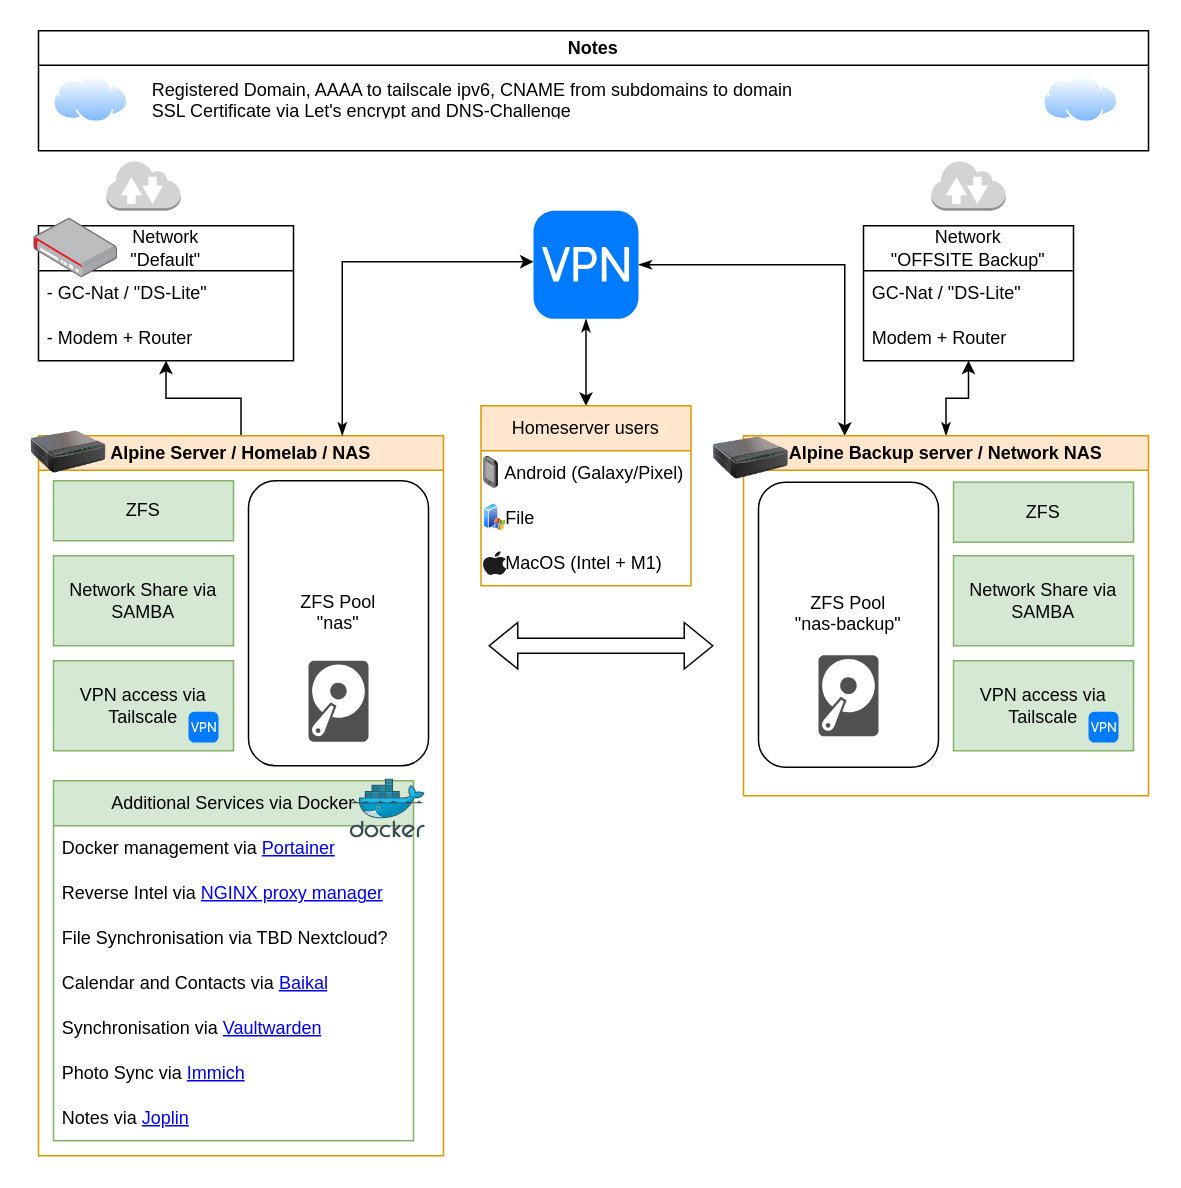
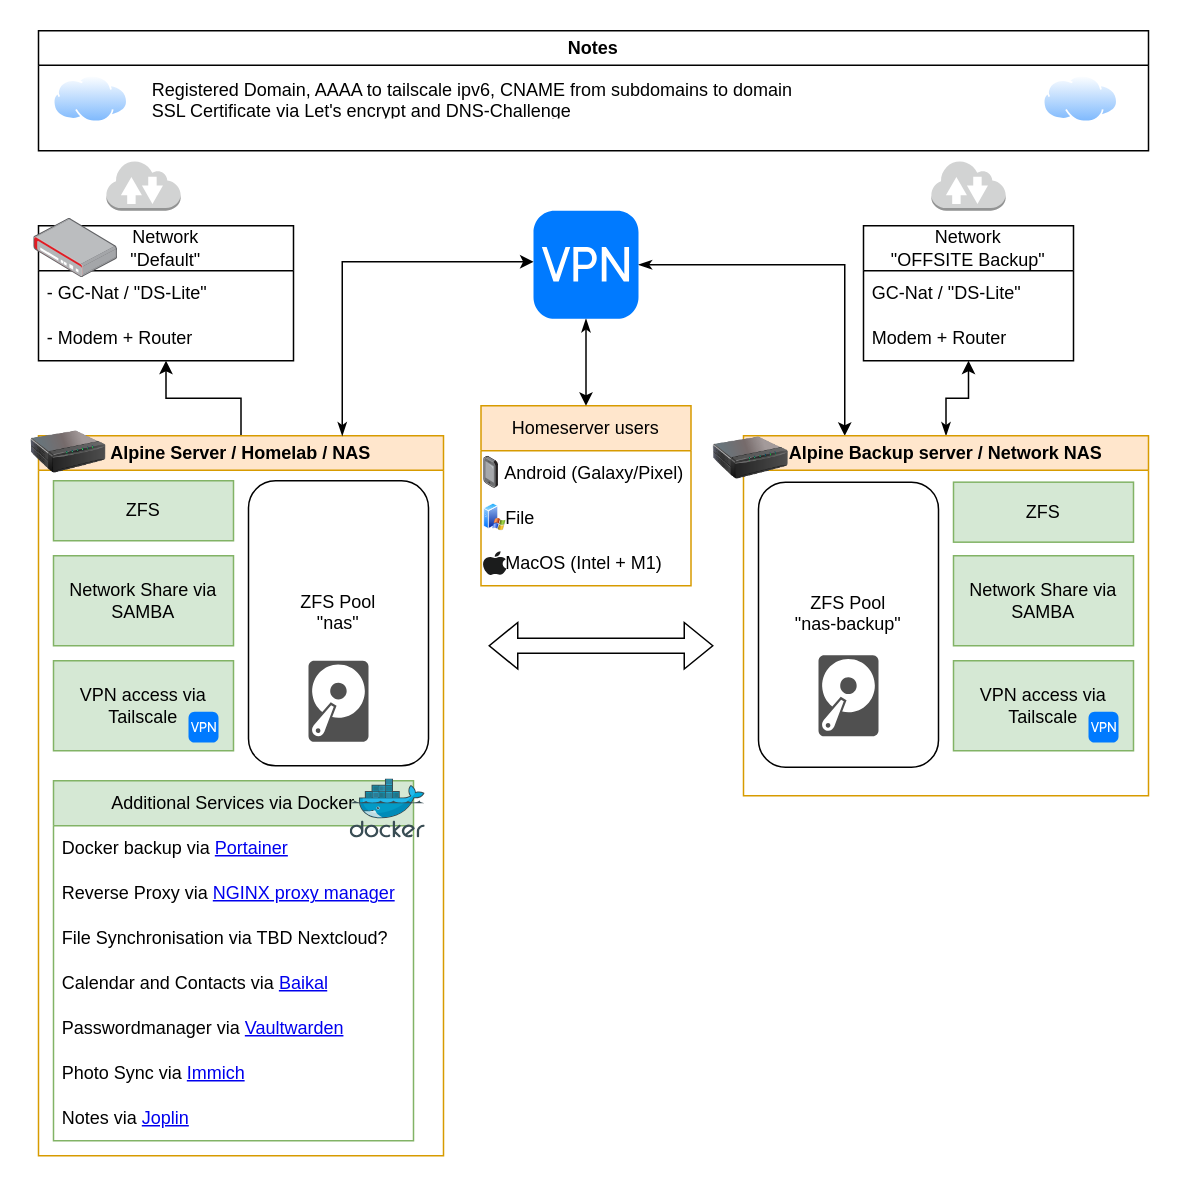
(207, 848) -> (187, 848)
(232, 893) -> (235, 893)
(204, 1028) -> (209, 1028)
